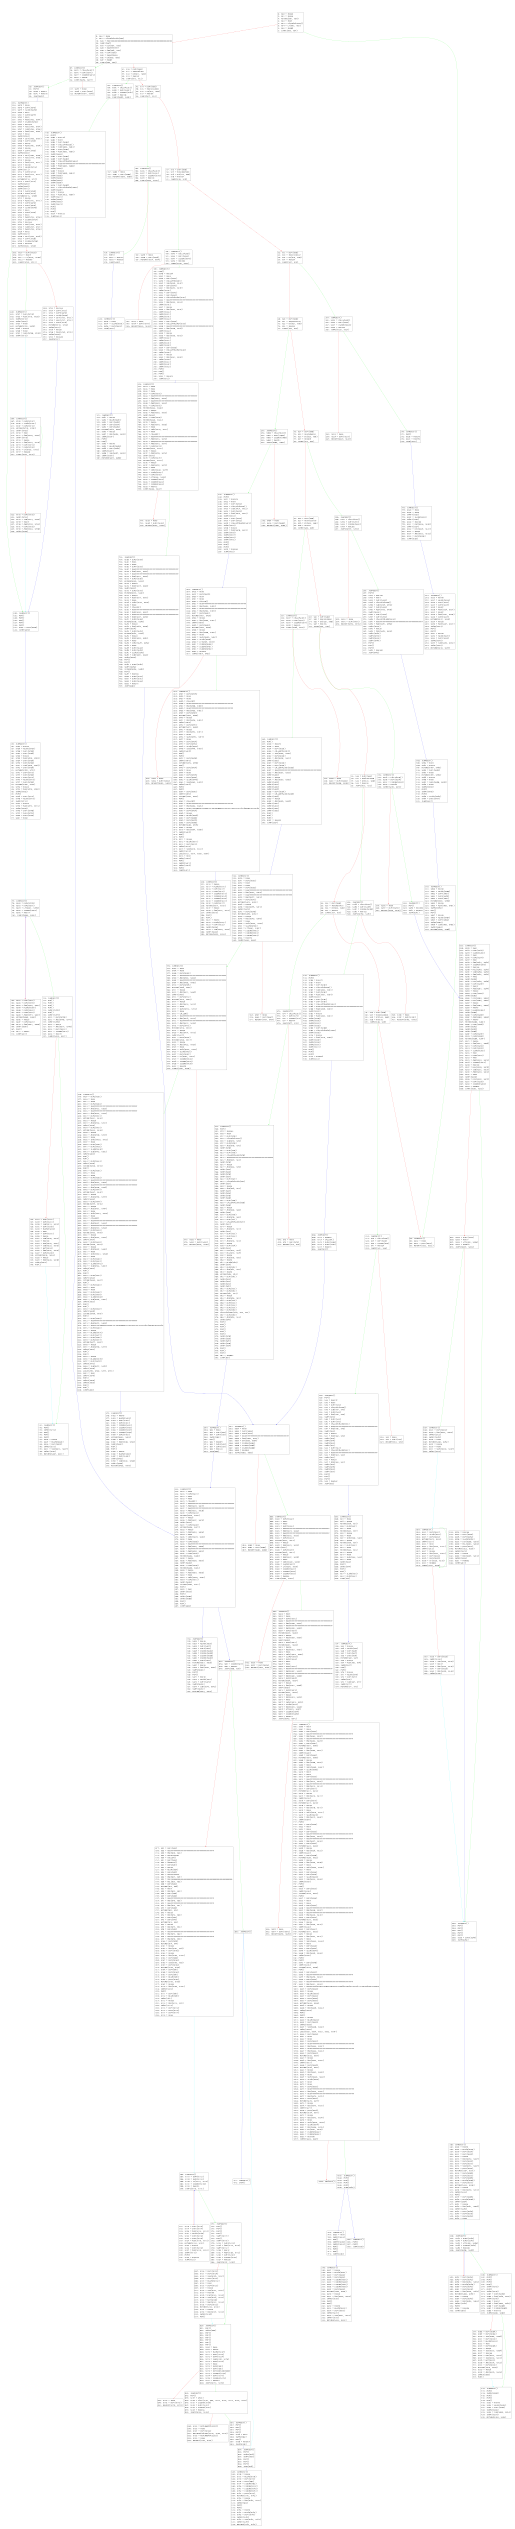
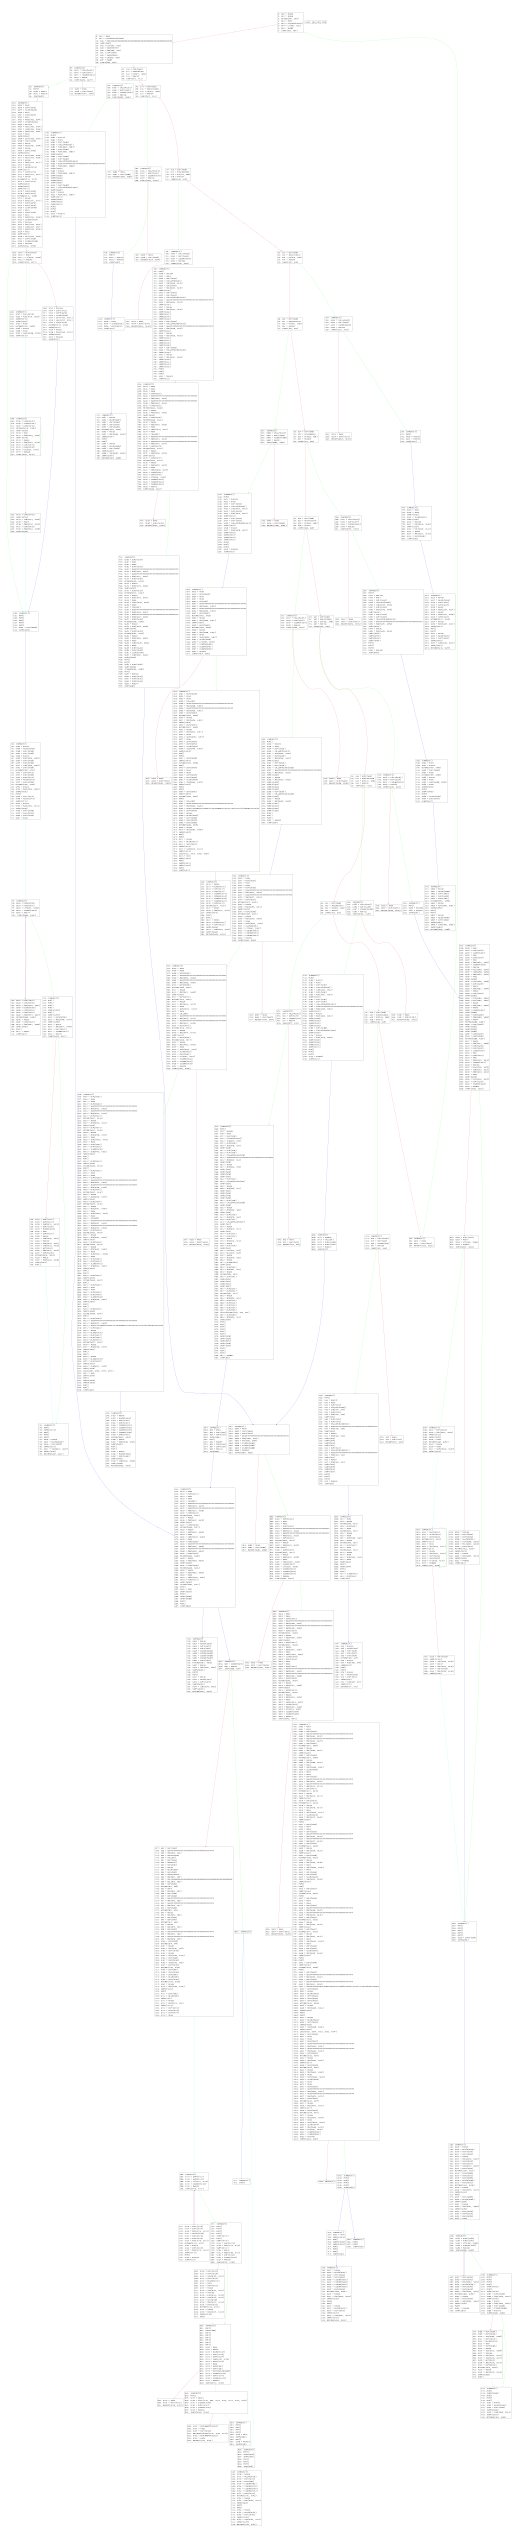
none -> (316, 22)
